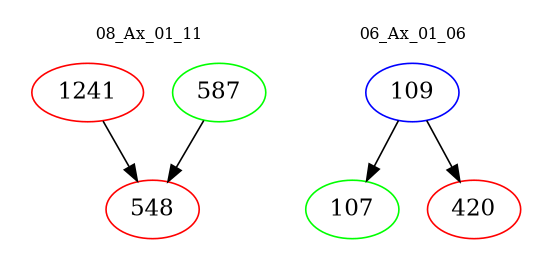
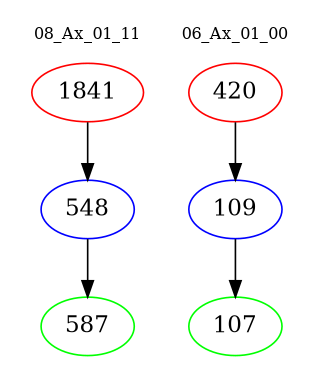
(413, 35) -> (235, 35)
(88, 93) -> (88, 93)
(190, 144) -> (88, 260)
(439, 144) -> (235, 143)
(153, 209) -> (88, 209)
